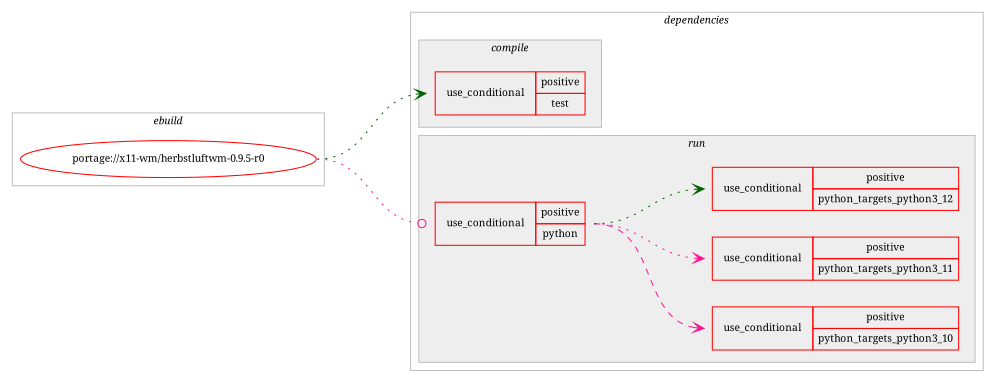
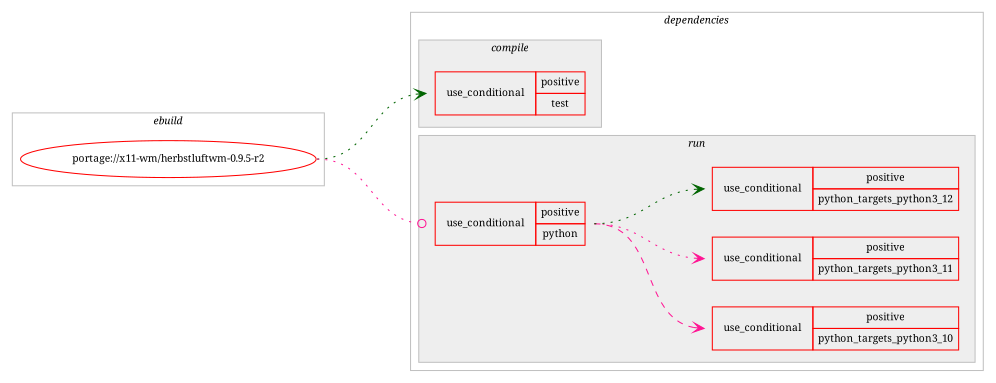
(168, 159) -> (168, 159)
